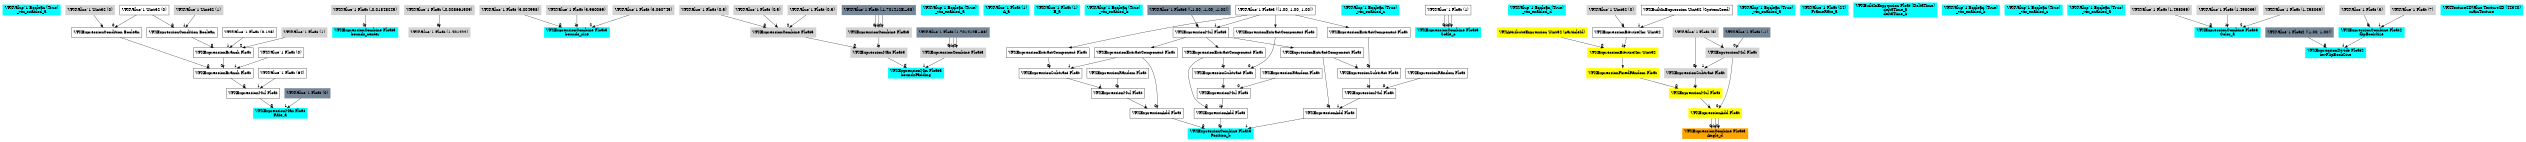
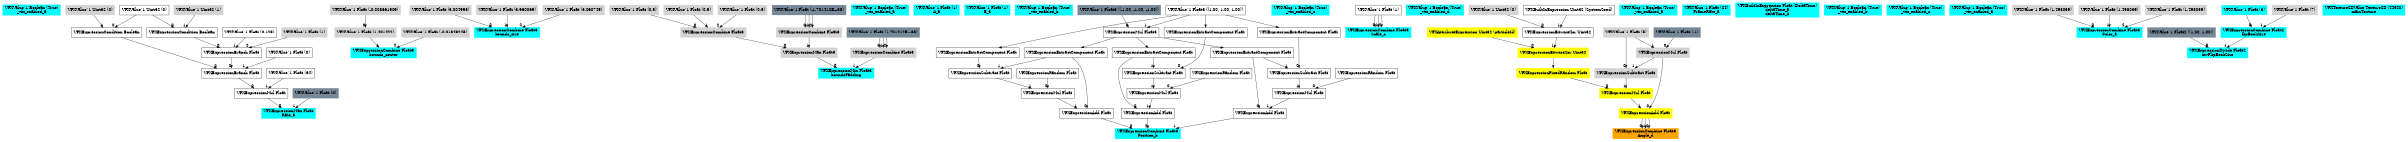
(2362, 10) -> (2244, 10)
none -> (373, 41)
